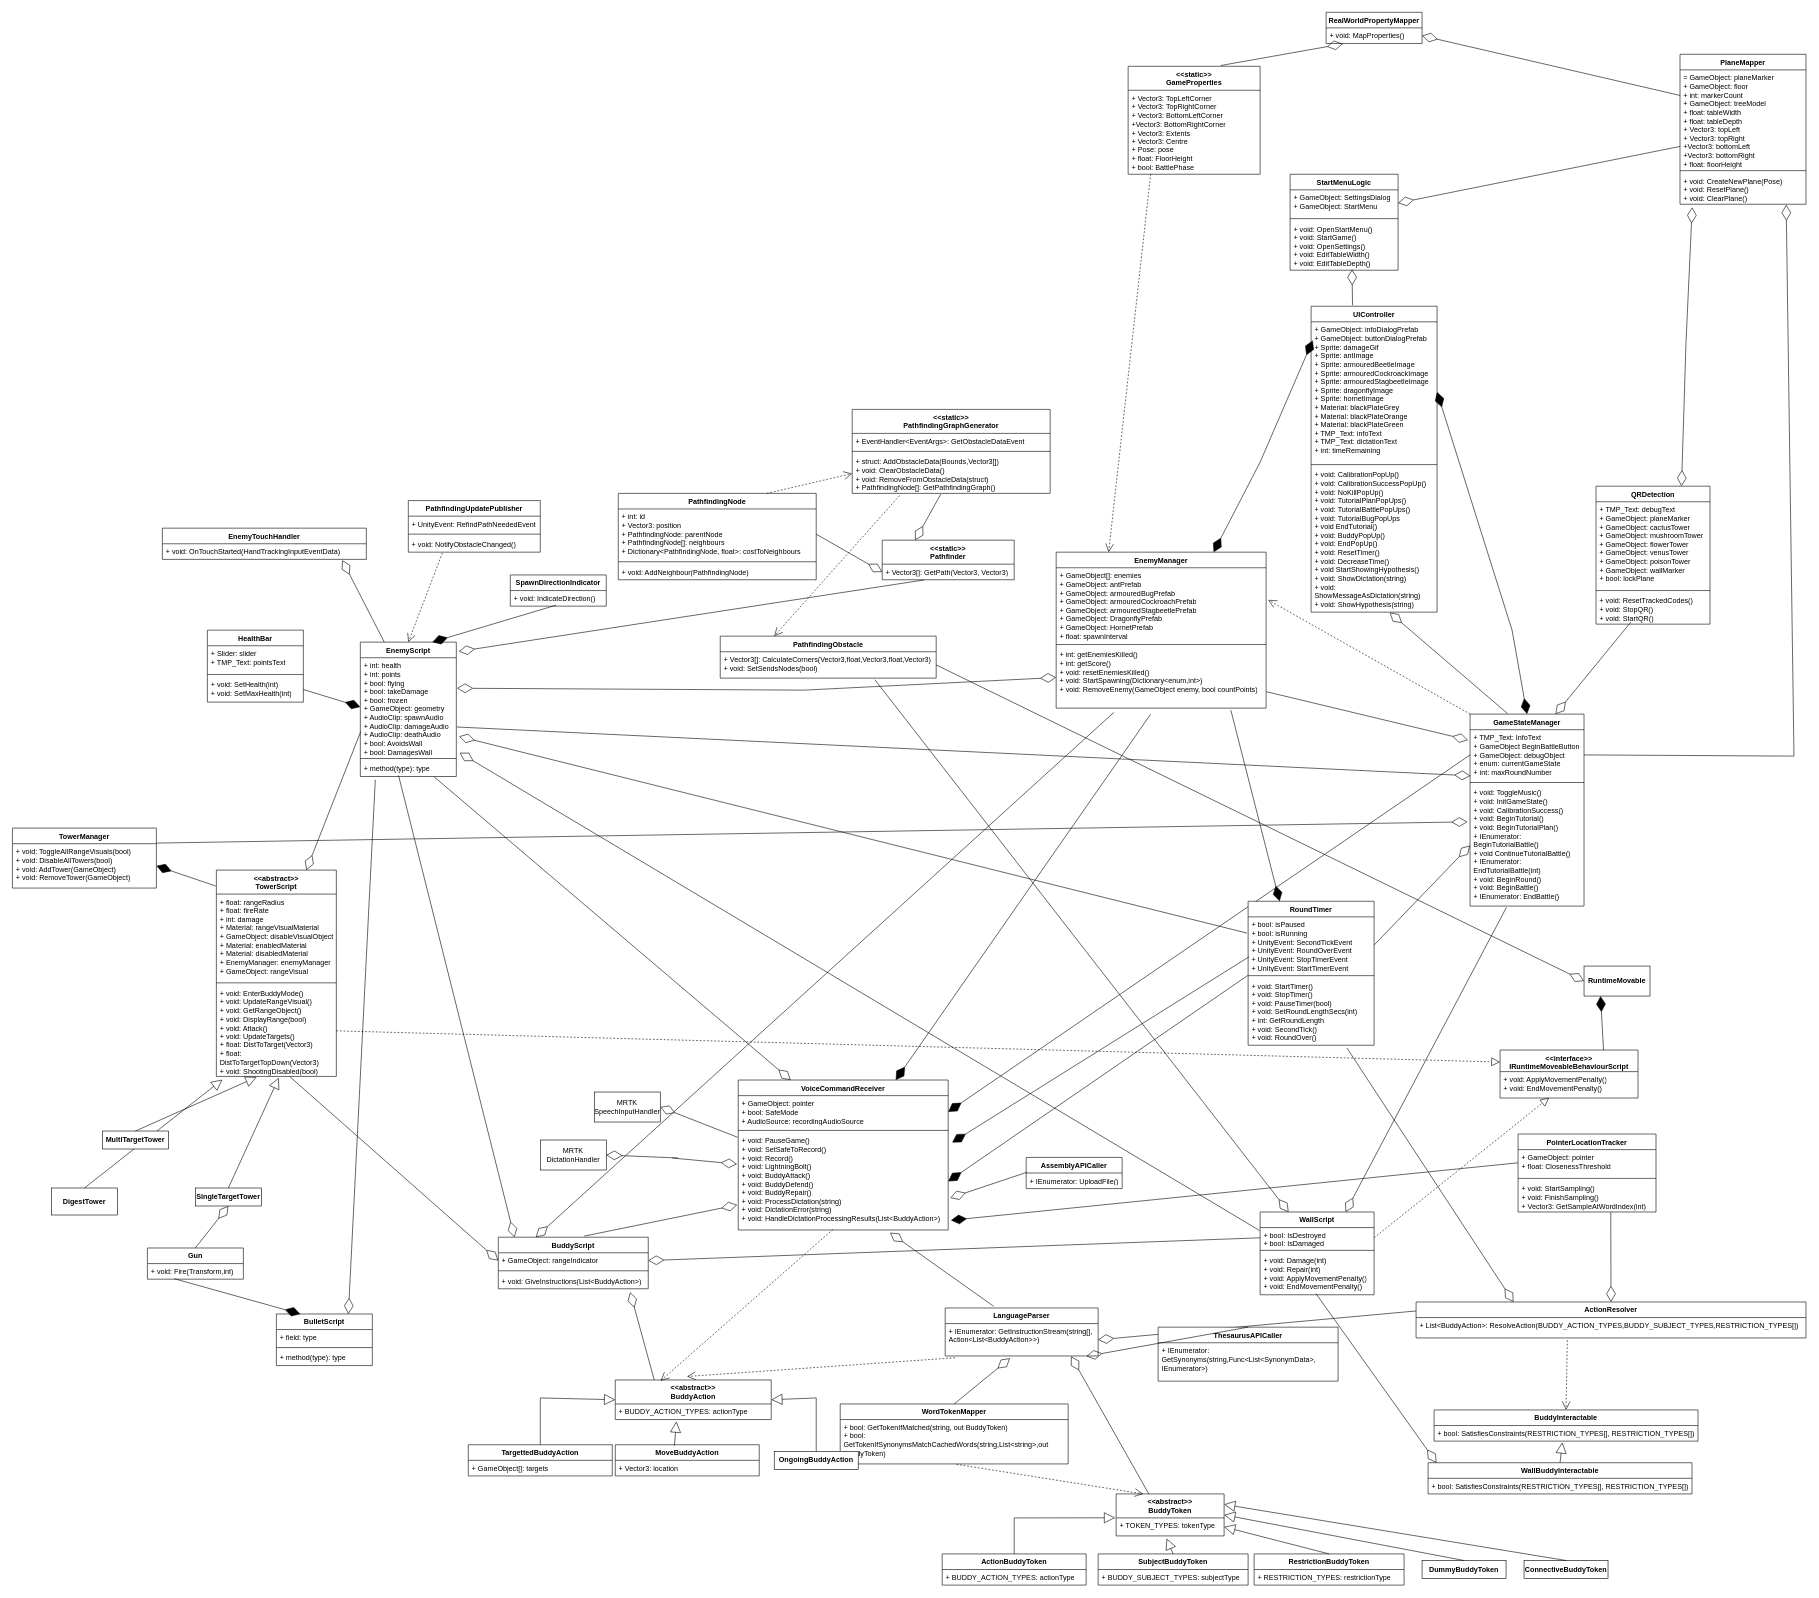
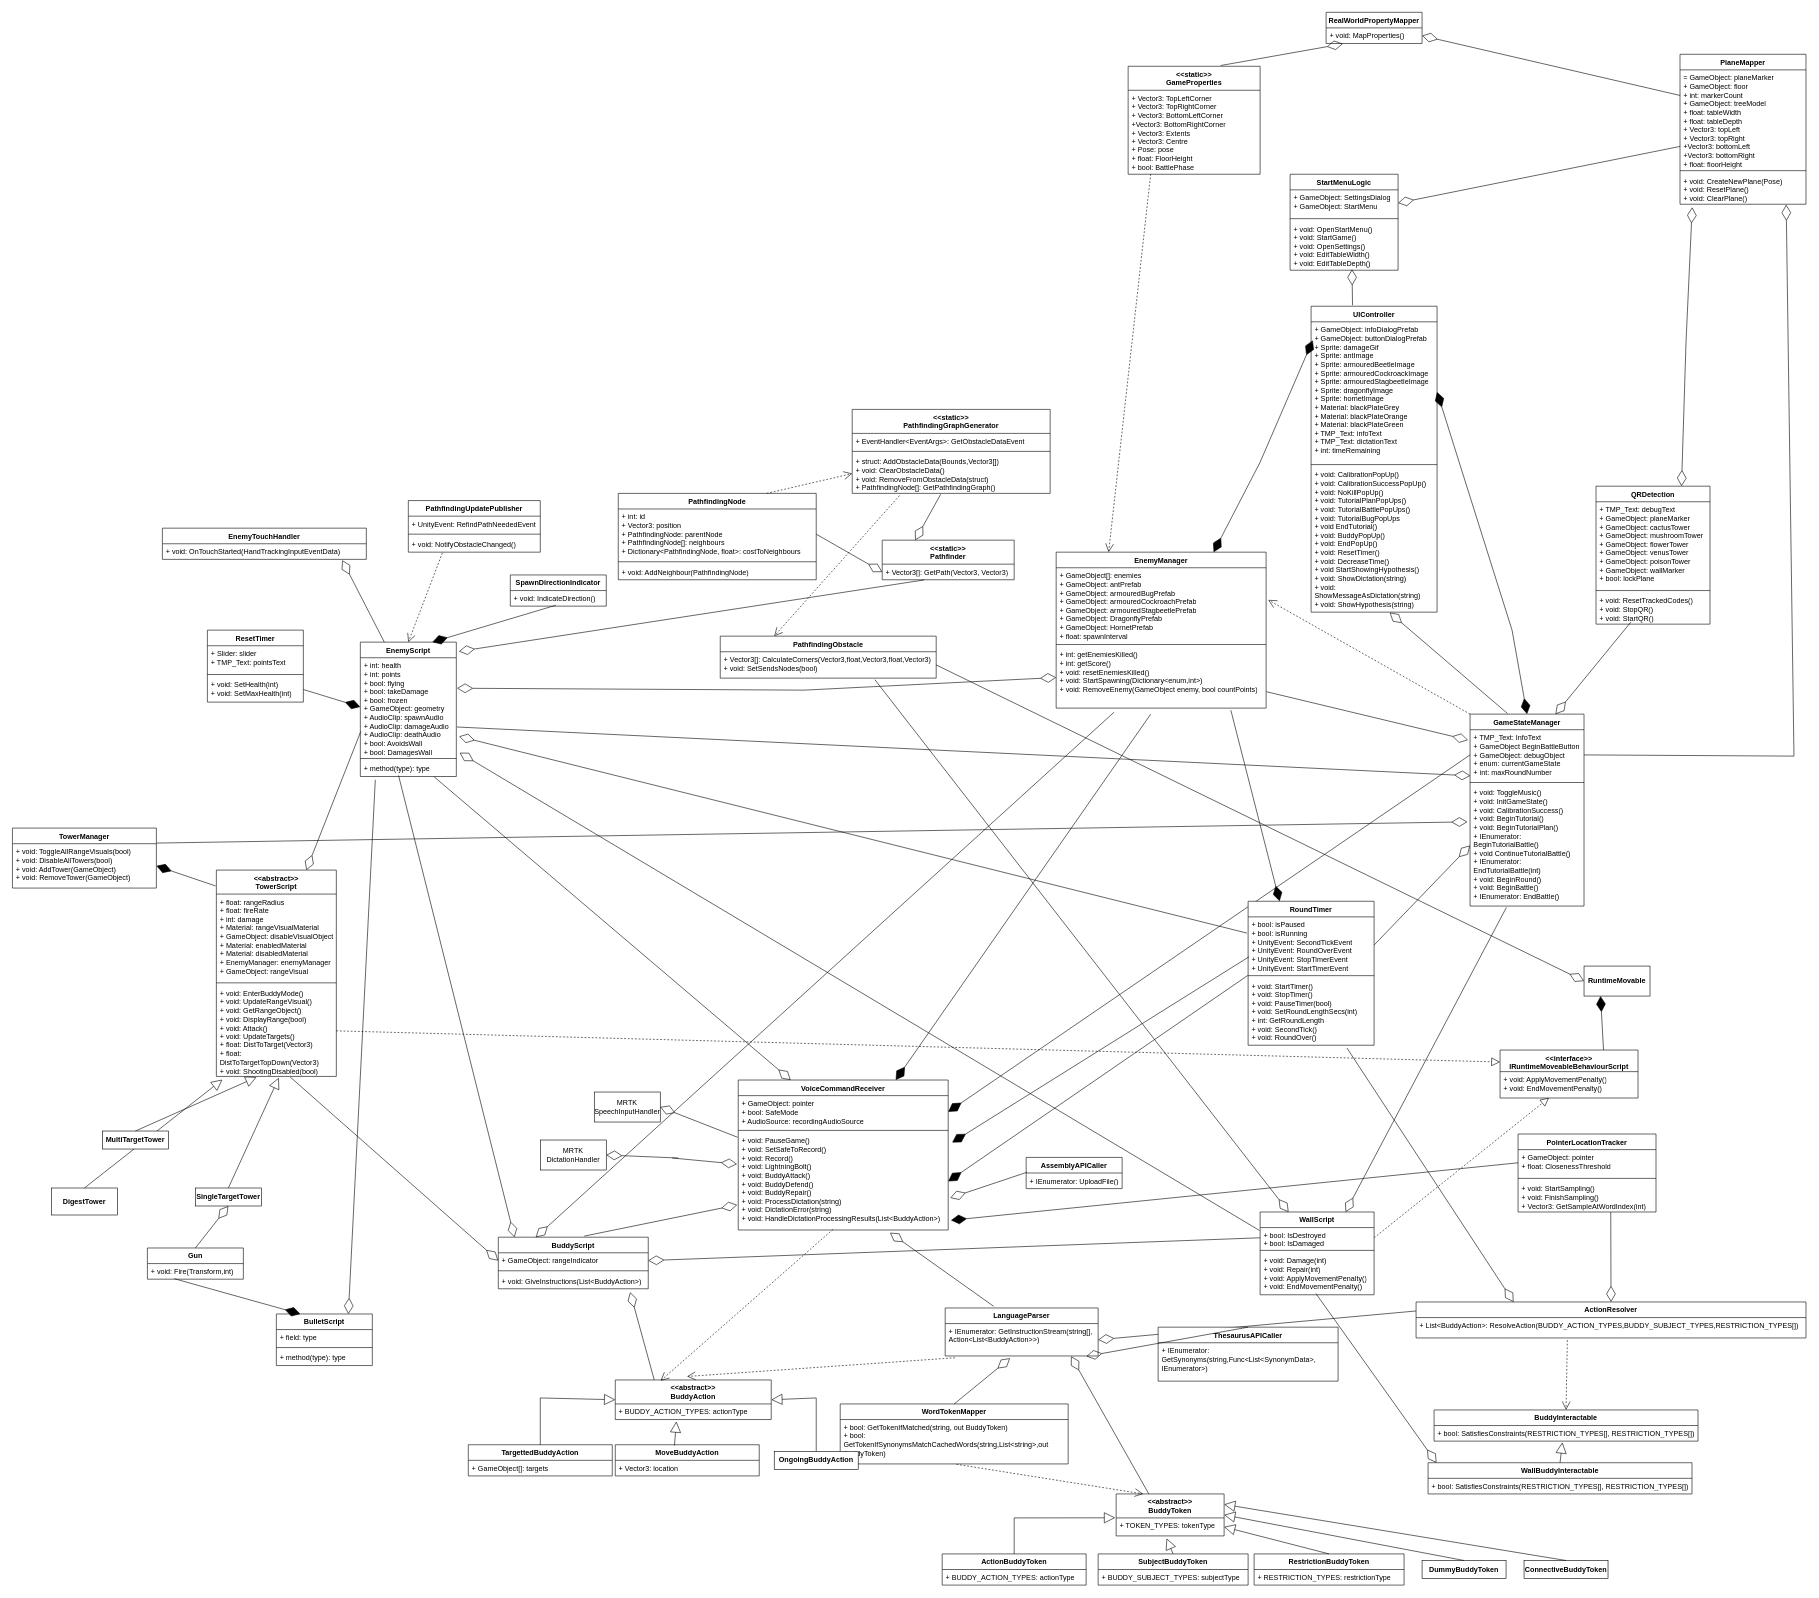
(255, 639) -> (255, 639)
